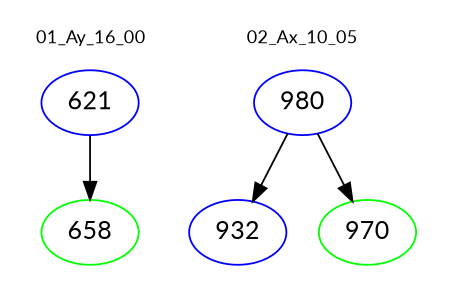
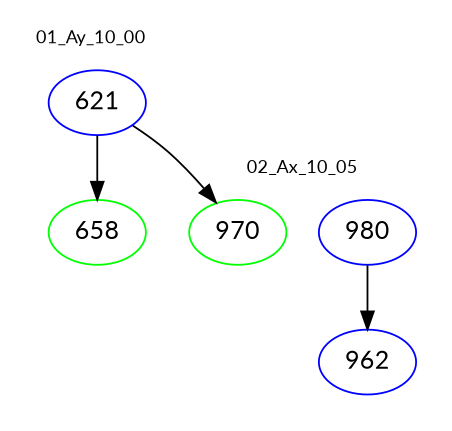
(91, 39) -> (91, 39)
(331, 159) -> (186, 169)
(238, 232) -> (367, 362)
